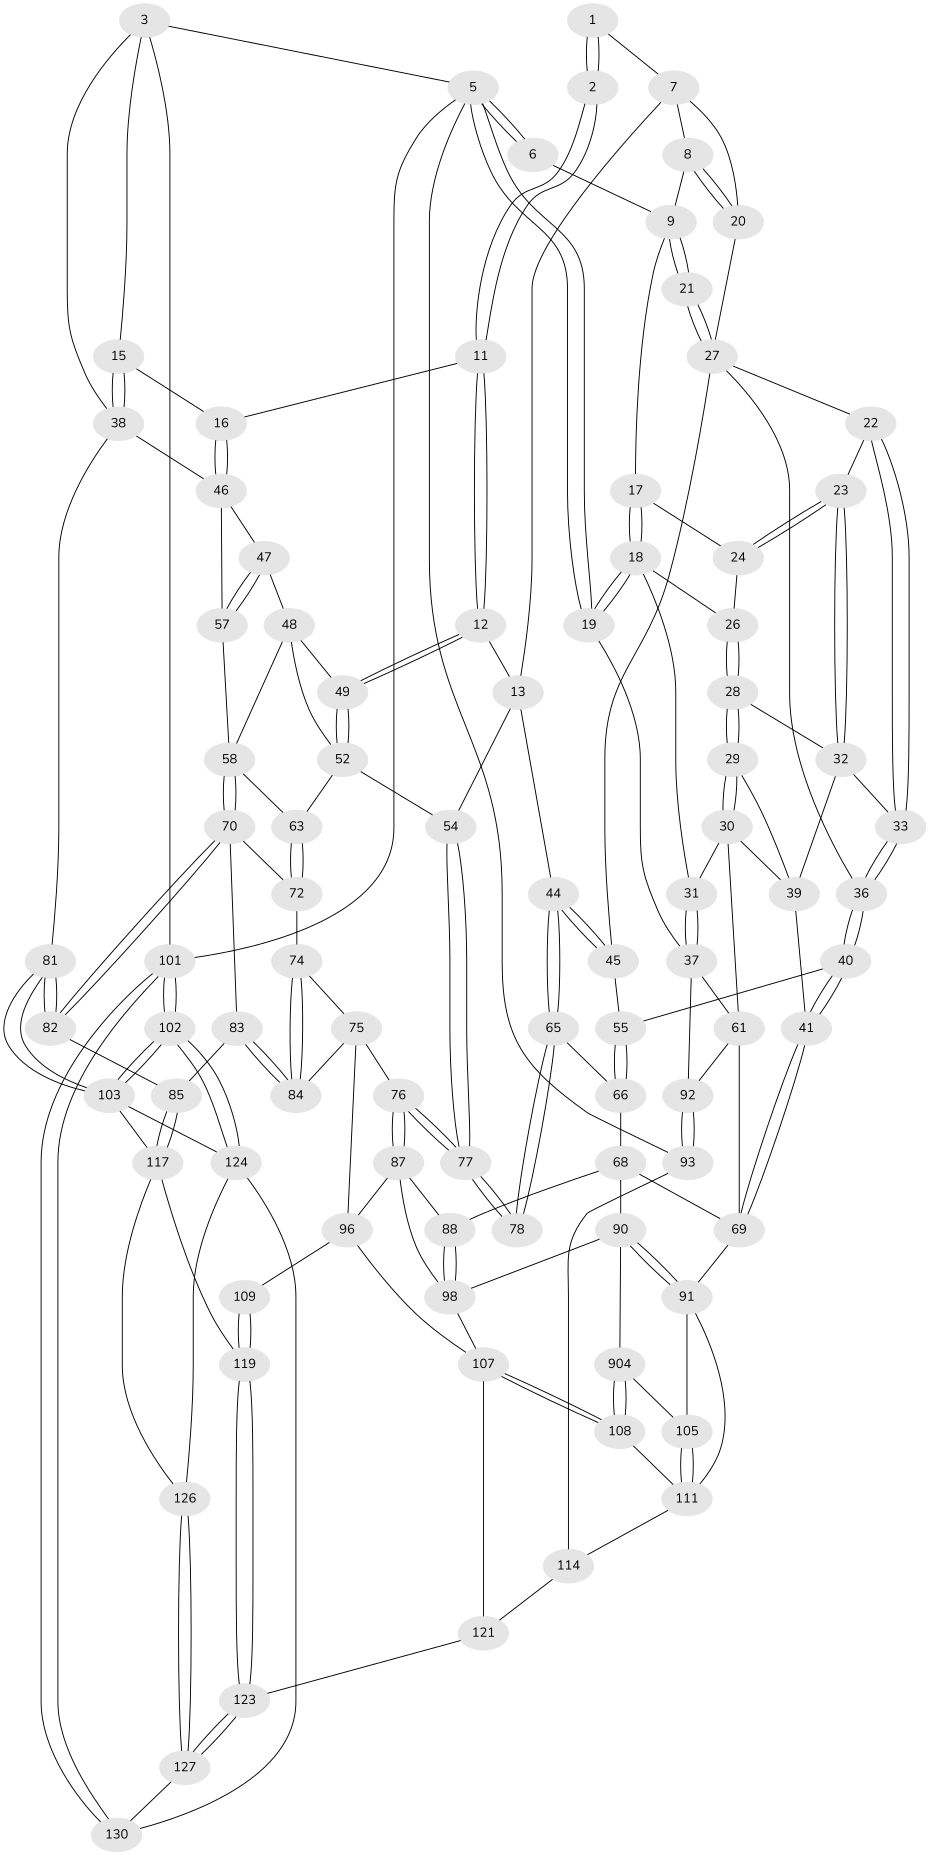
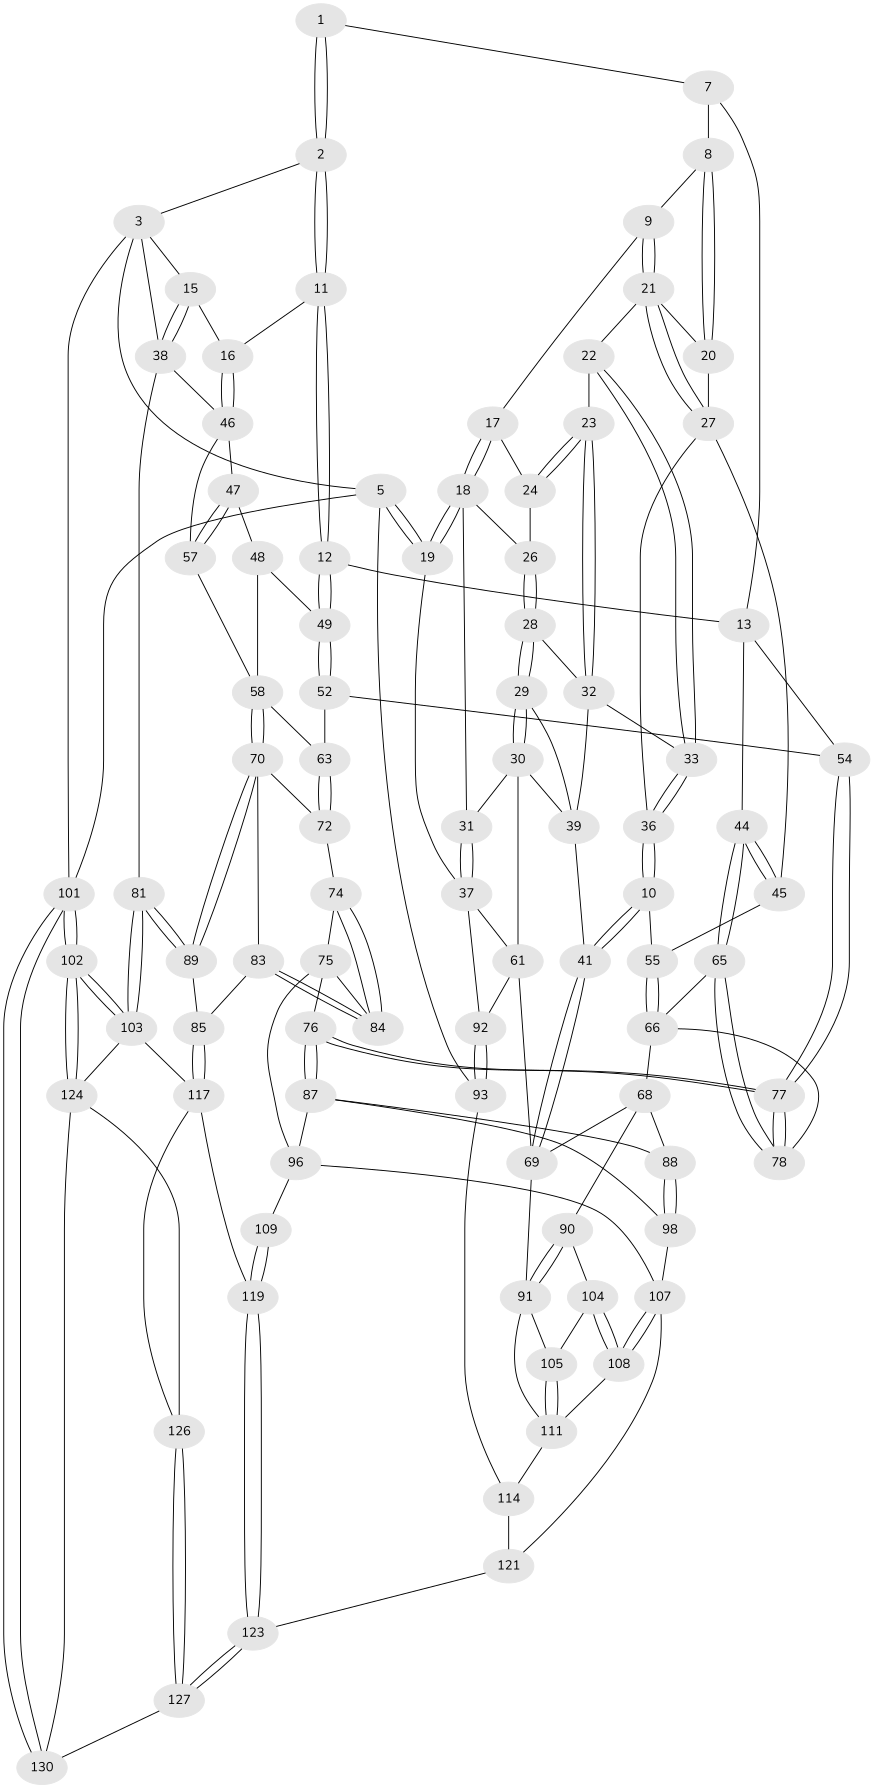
(726, 148) -> (679, 323)
(533, 155) -> none
none -> (230, 188)
(792, 390) -> (619, 323)
(304, 696) -> none
(846, 961) -> (649, 894)
(50, 1029) -> (191, 961)
none -> (787, 1055)
(535, 1264) -> none
(620, 1365) -> (593, 1297)
